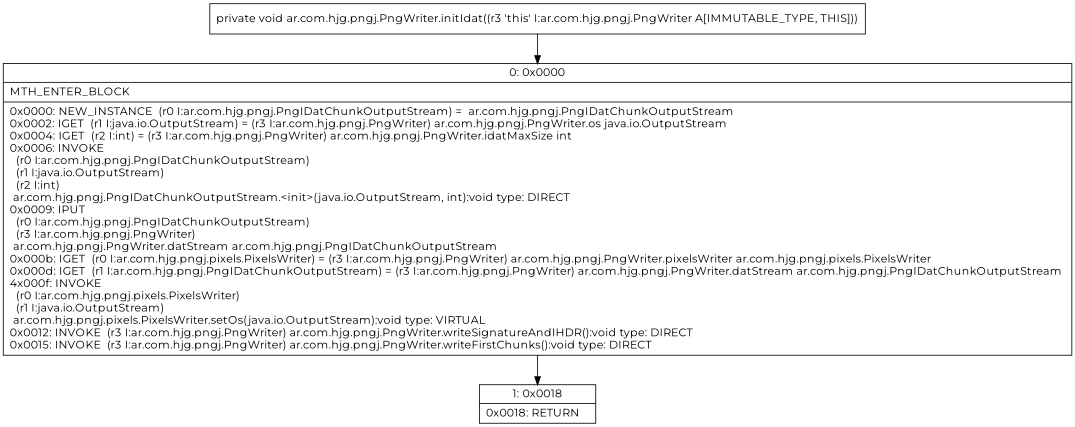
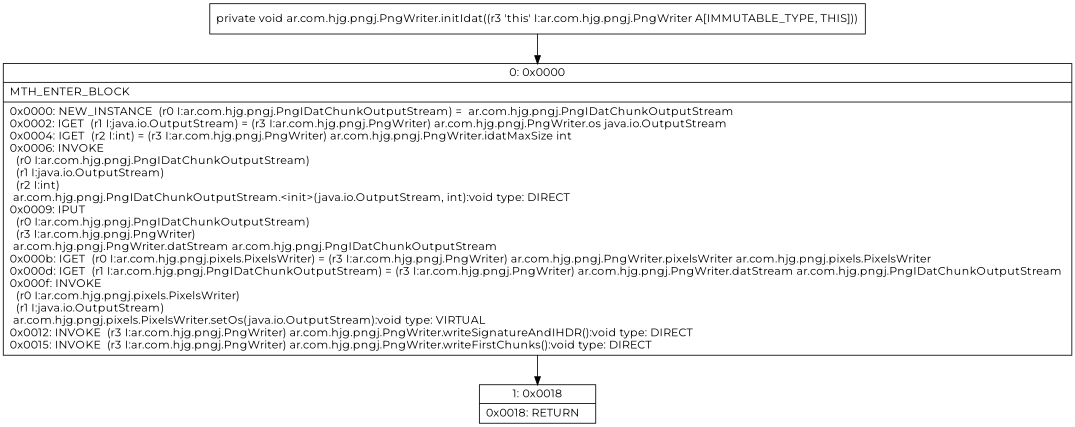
(59, 284) -> (59, 284)
